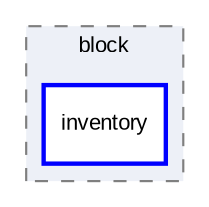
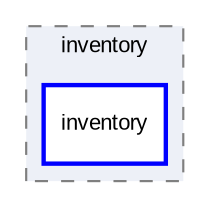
(105, 47) -> (105, 47)
